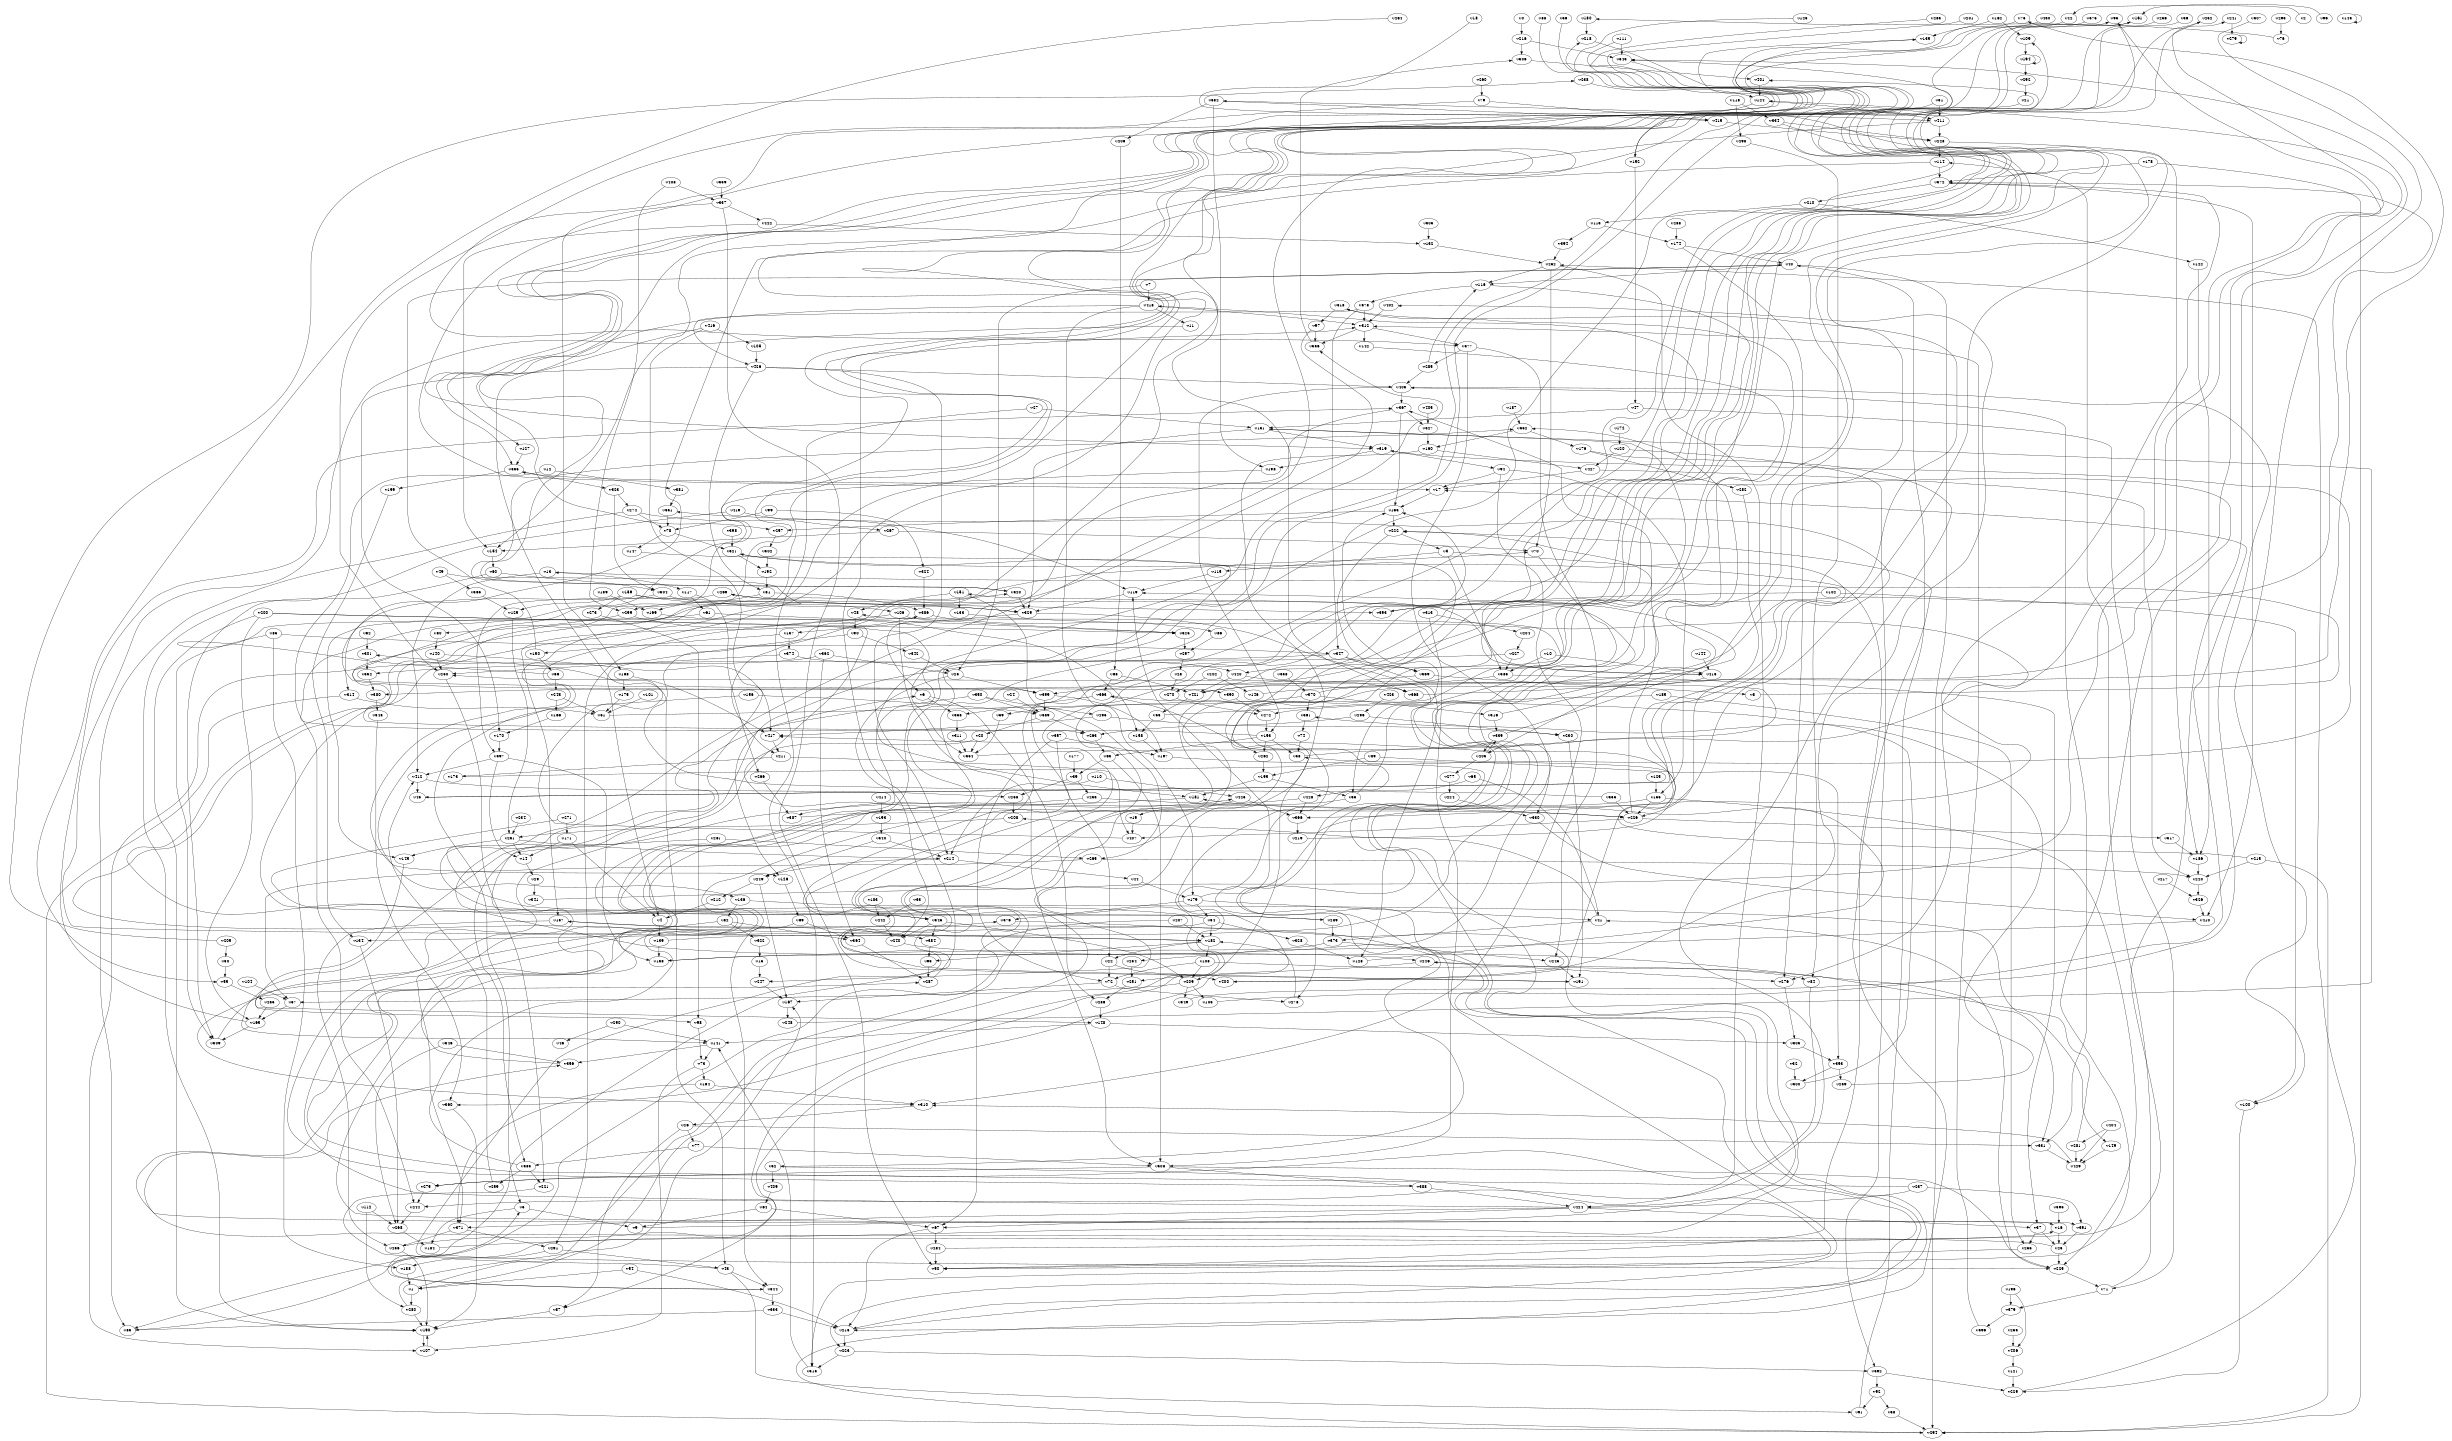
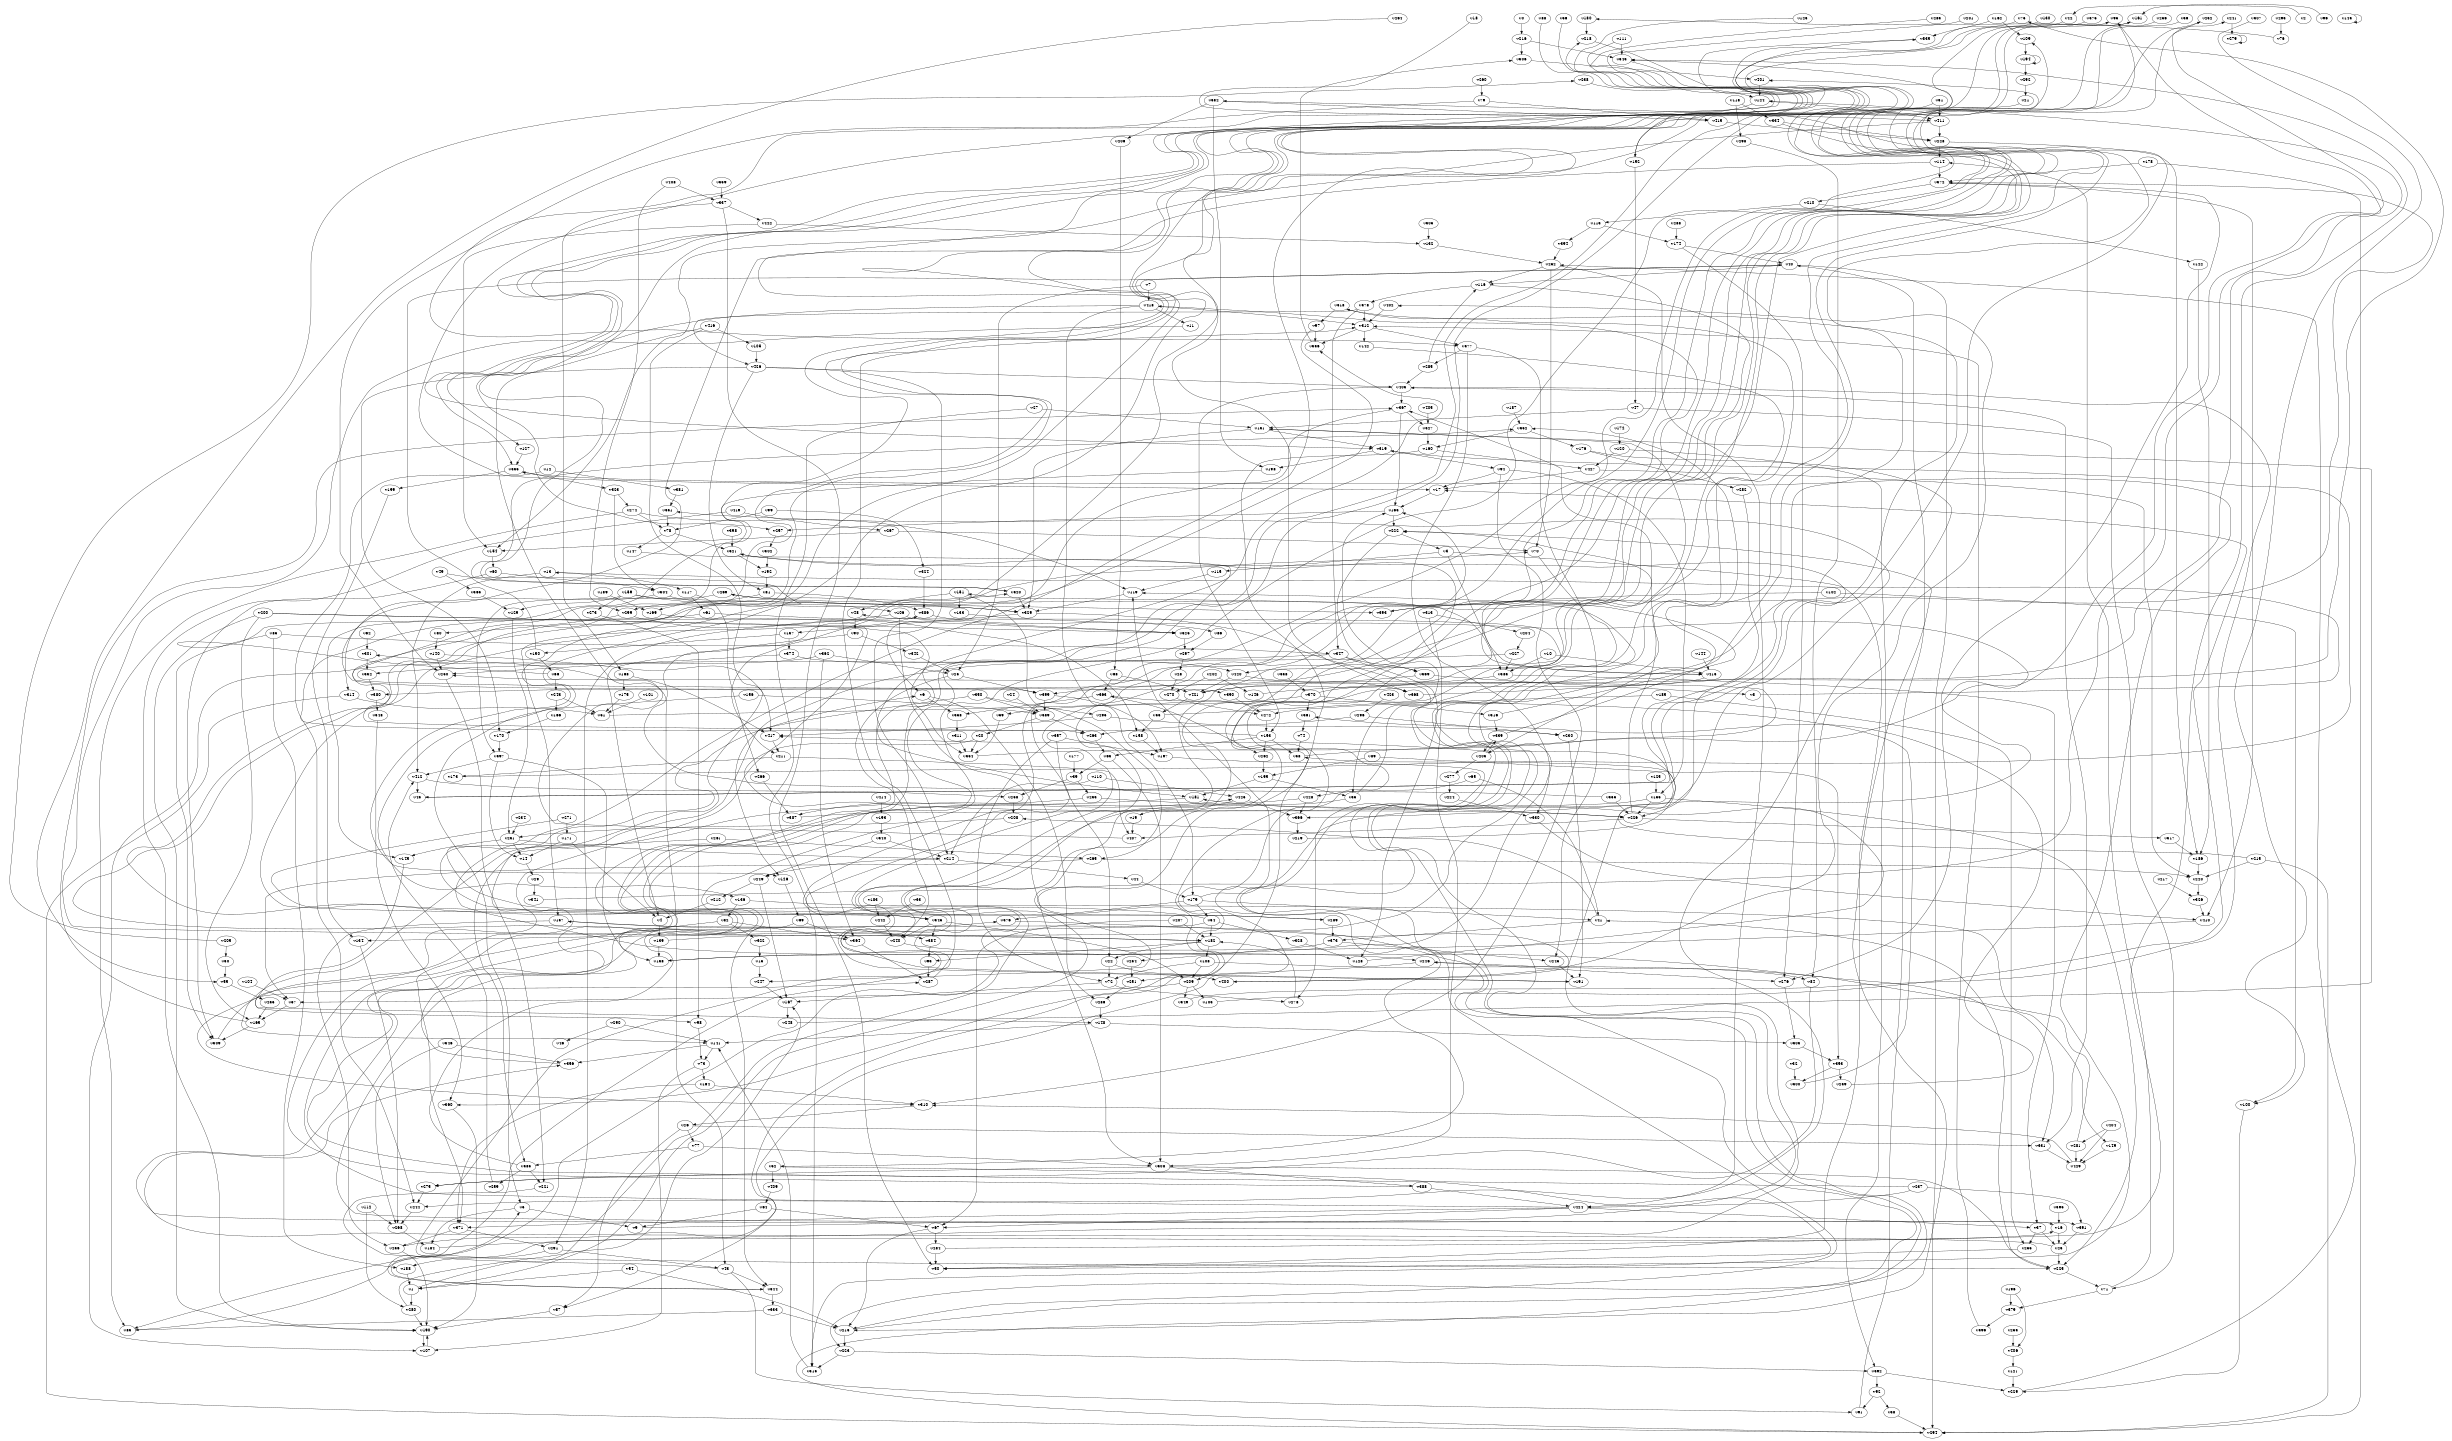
(2046, 19) -> (2046, 19)
(1925, 39) -> (1925, 39)
